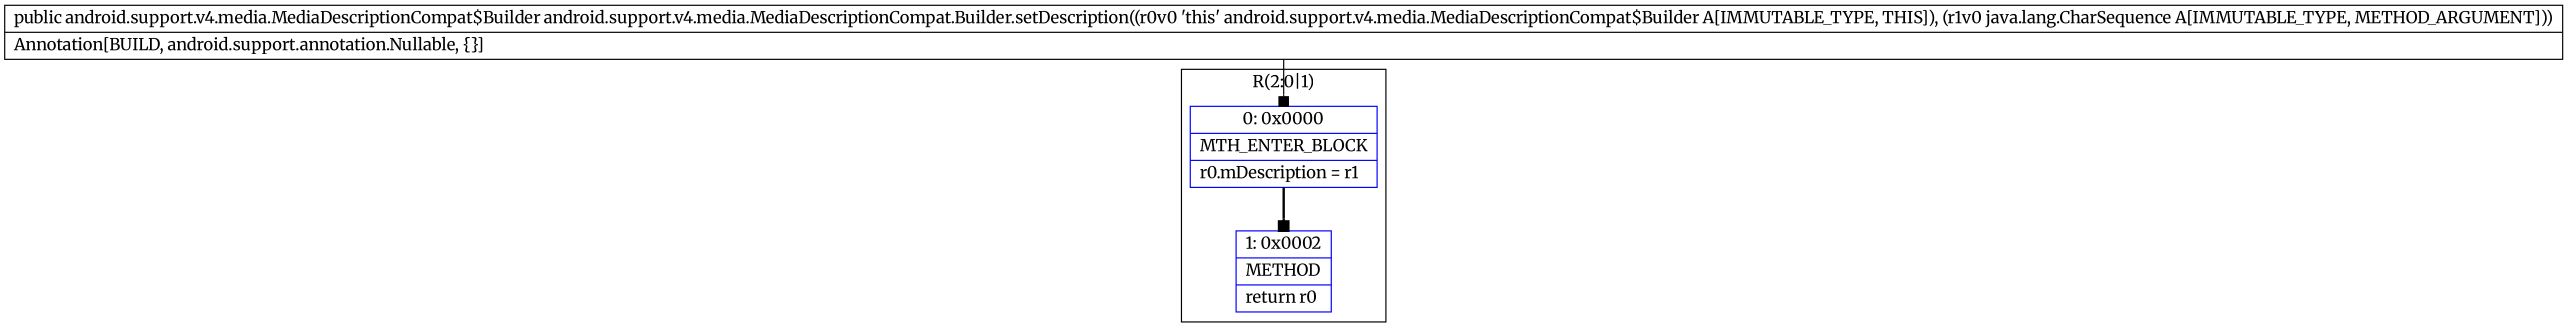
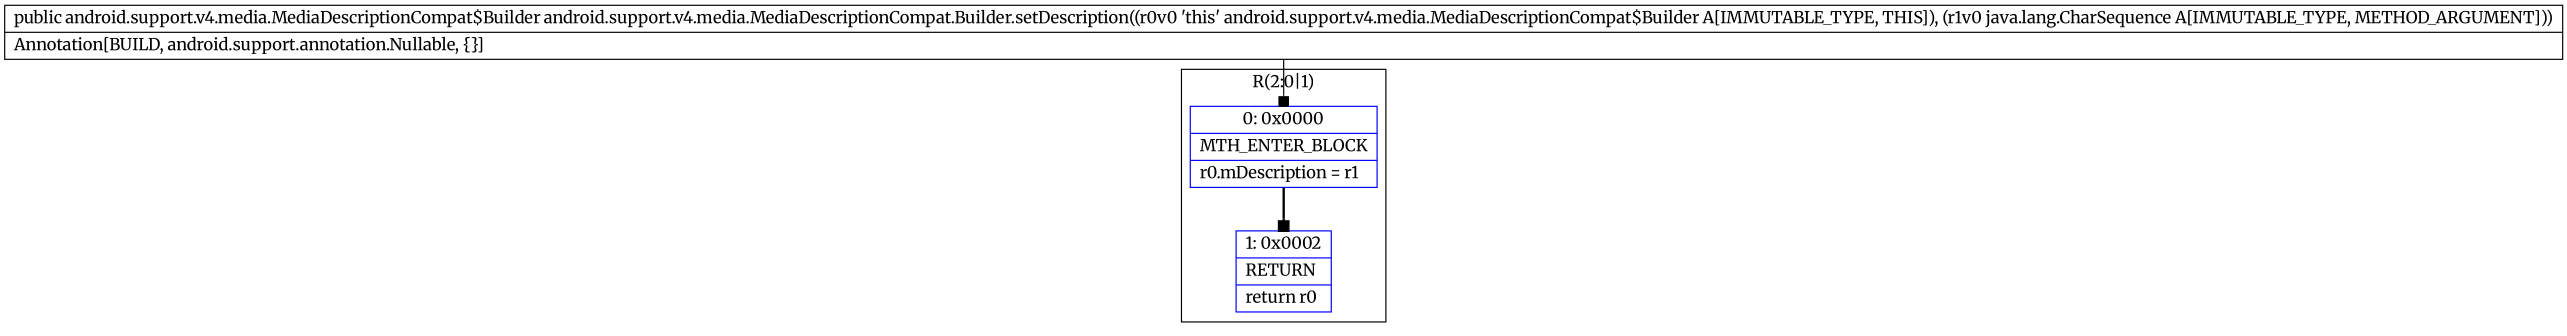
(1283, 271) -> (1281, 271)
